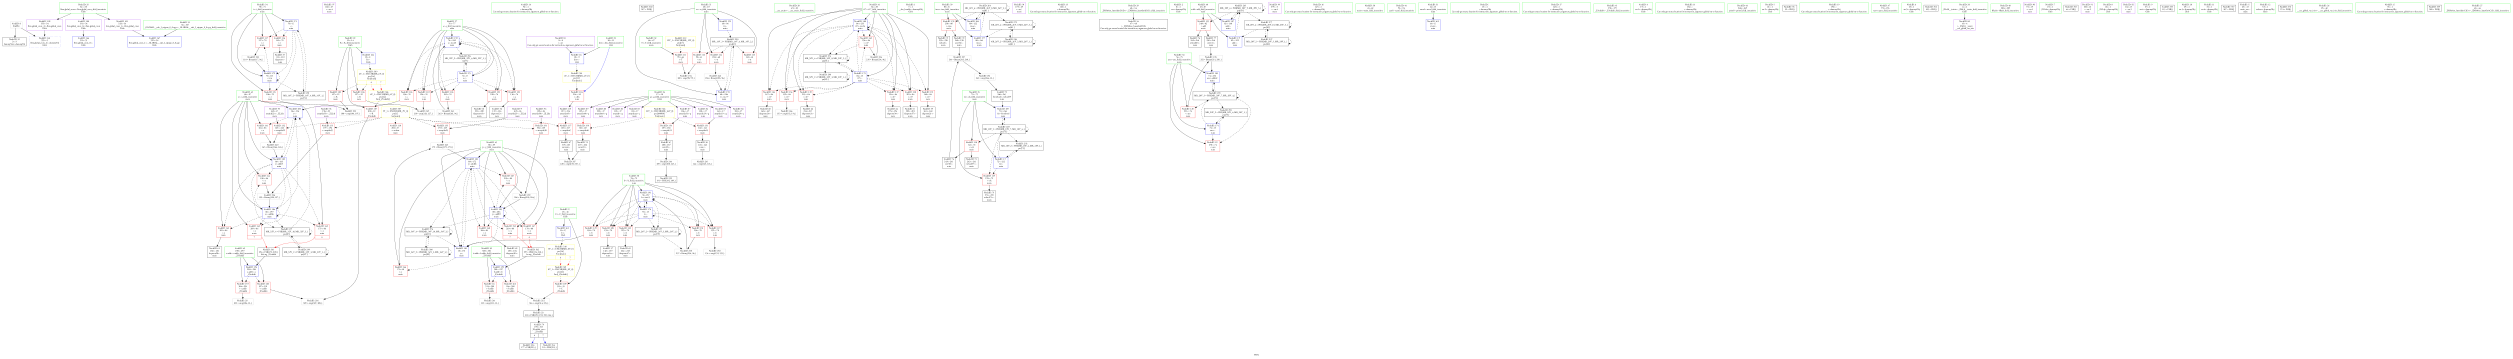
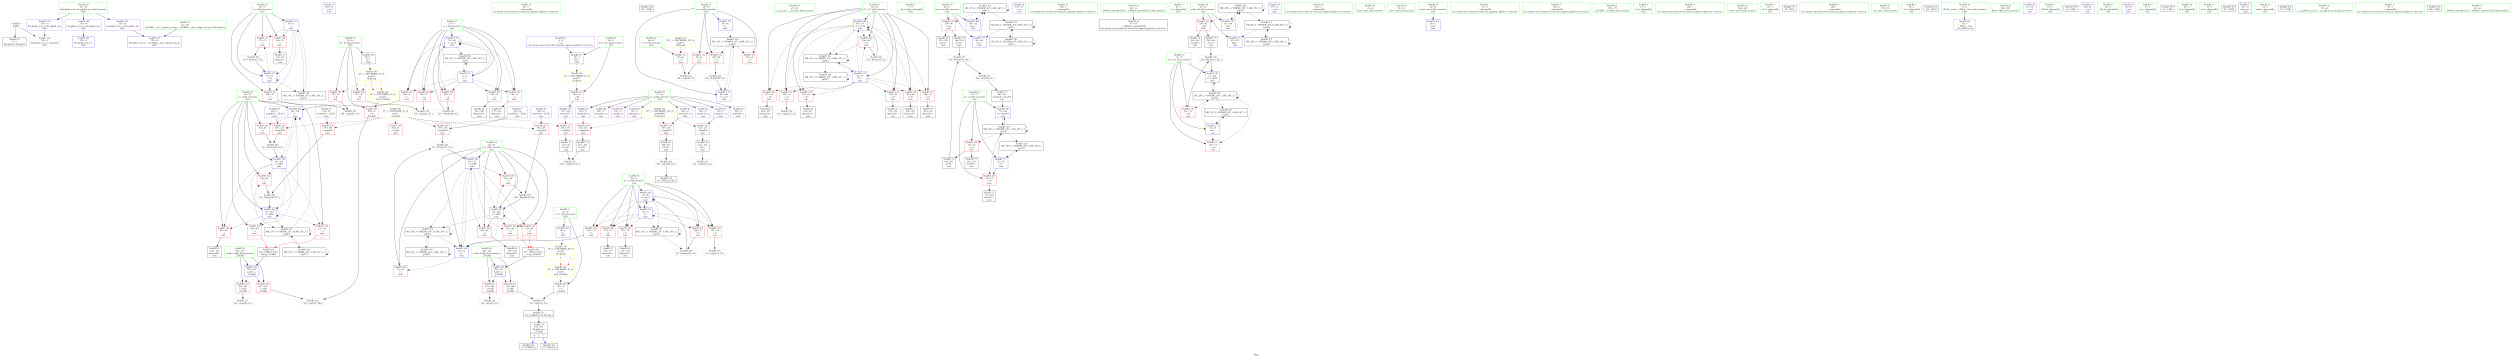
(601, 71) -> (601, 71)
